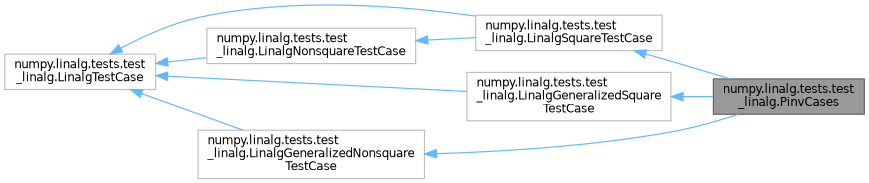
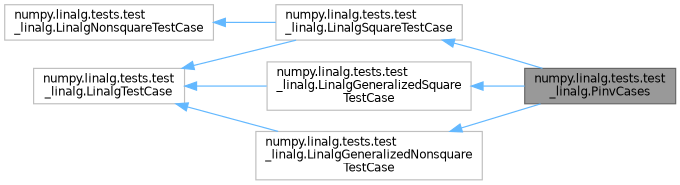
(187, 60) -> none
